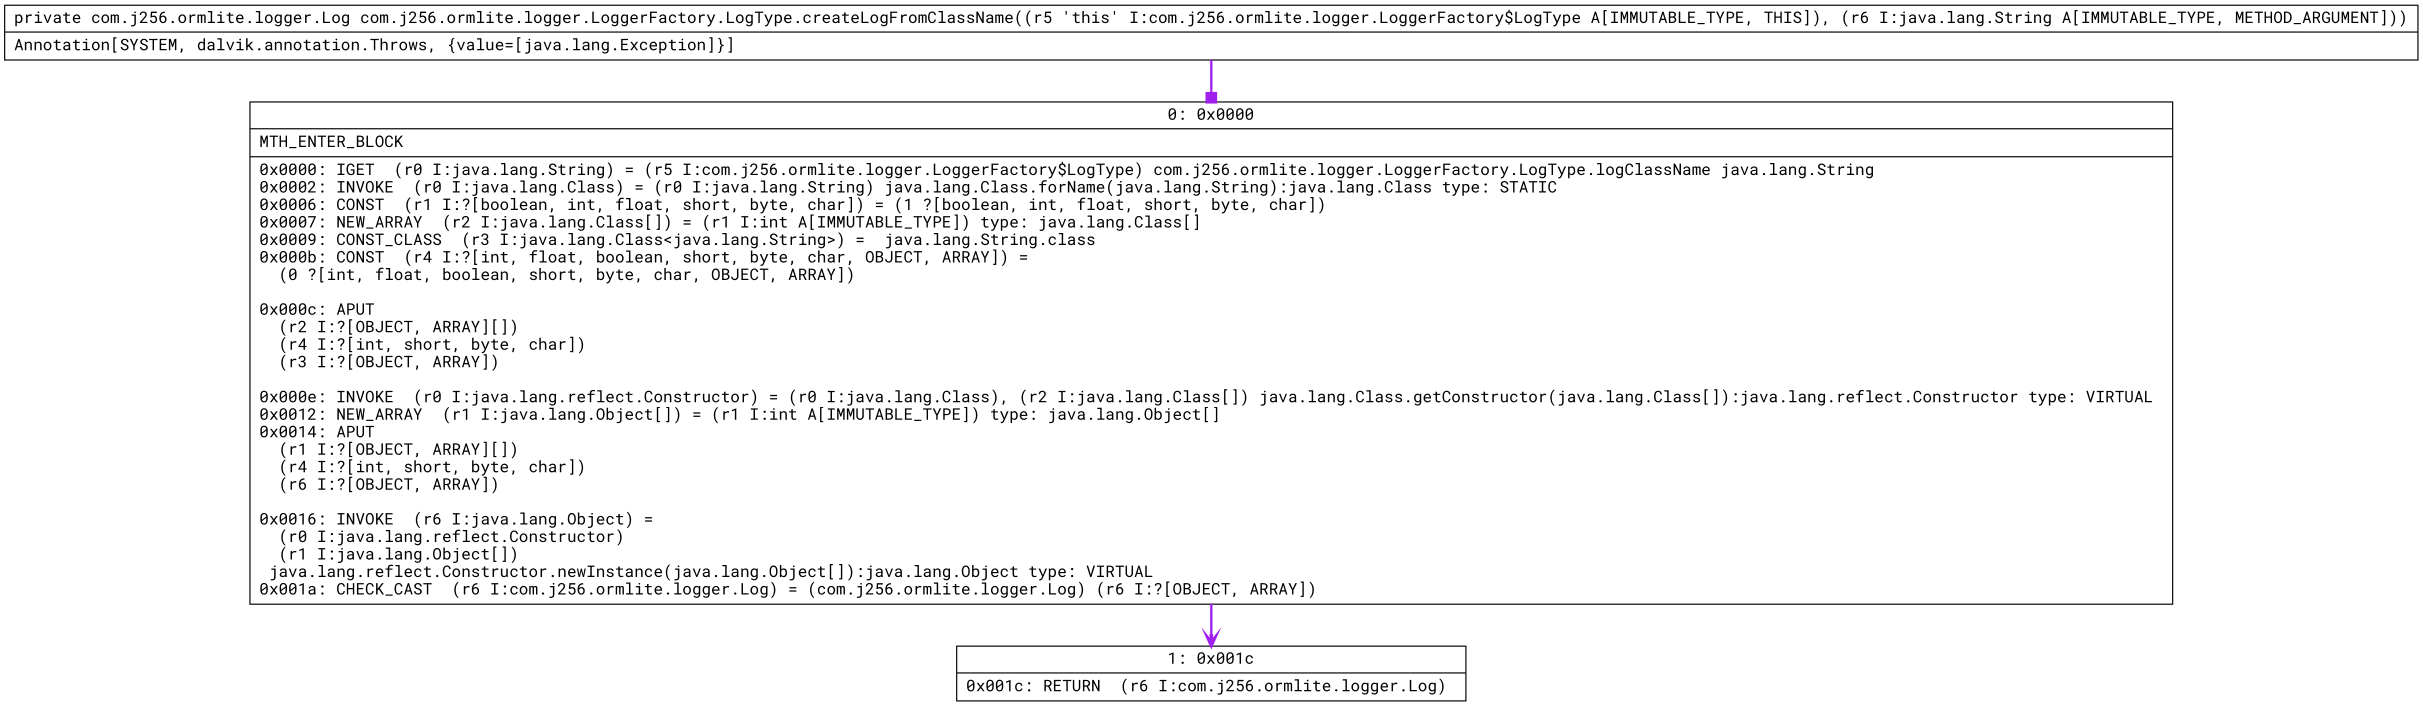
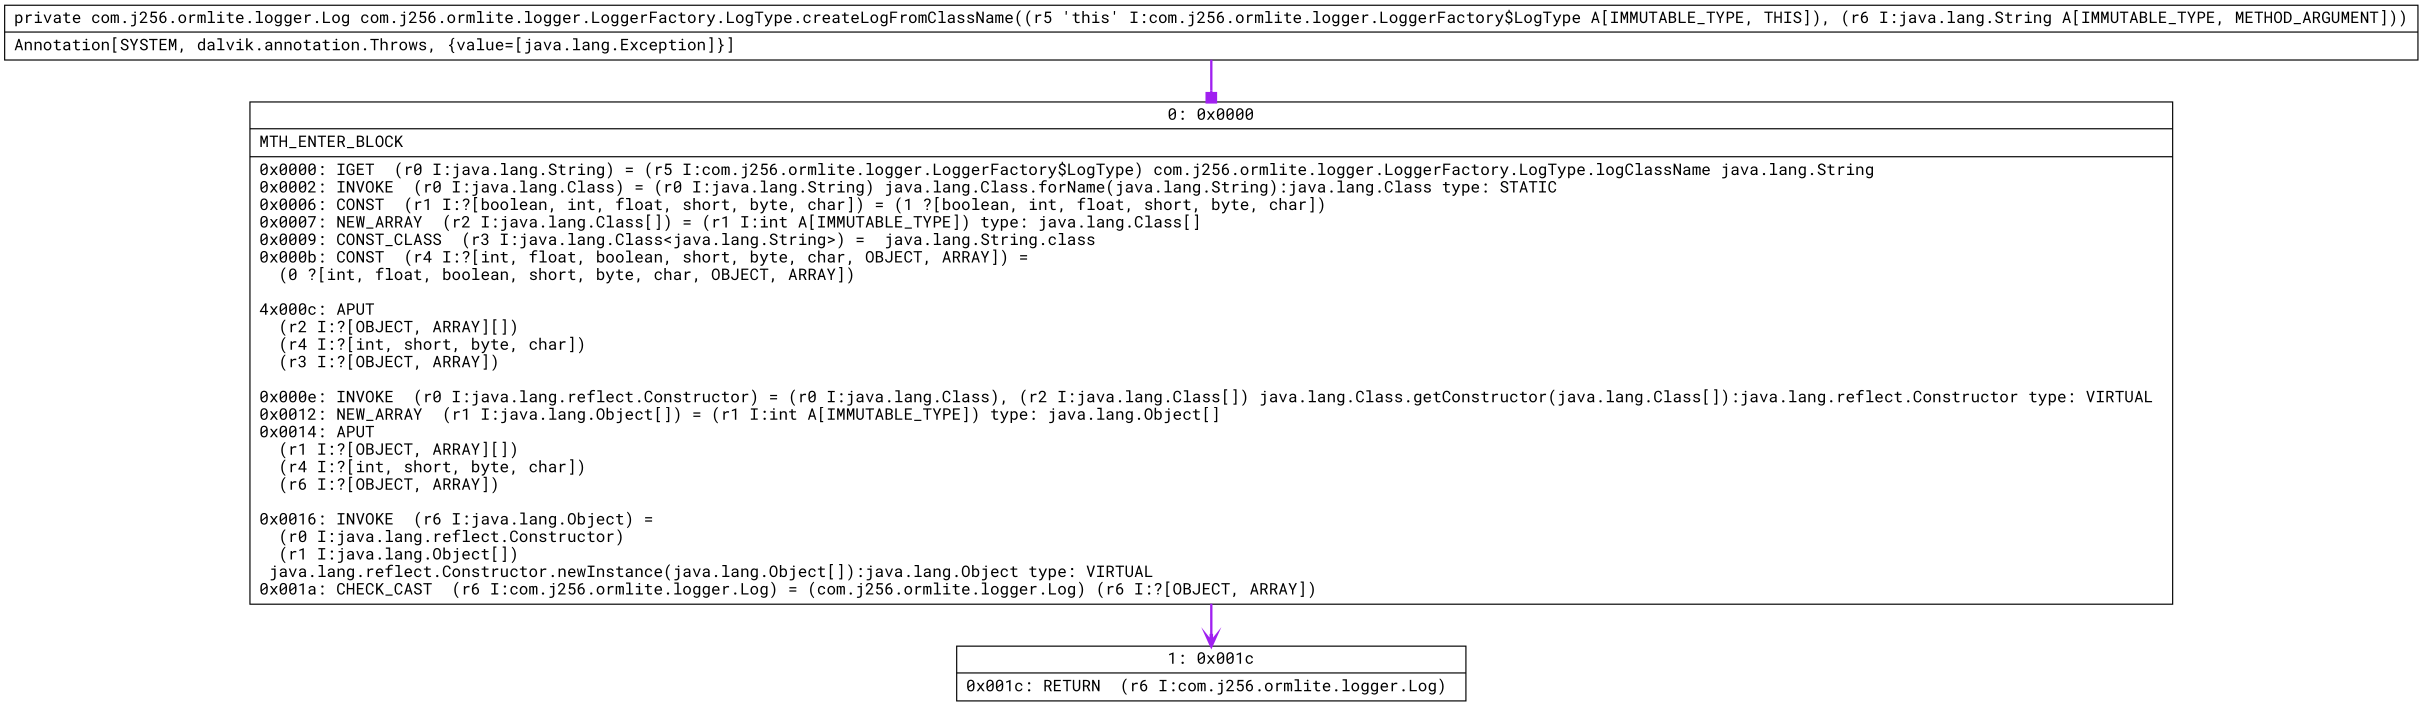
(327, 310) -> (327, 310)
